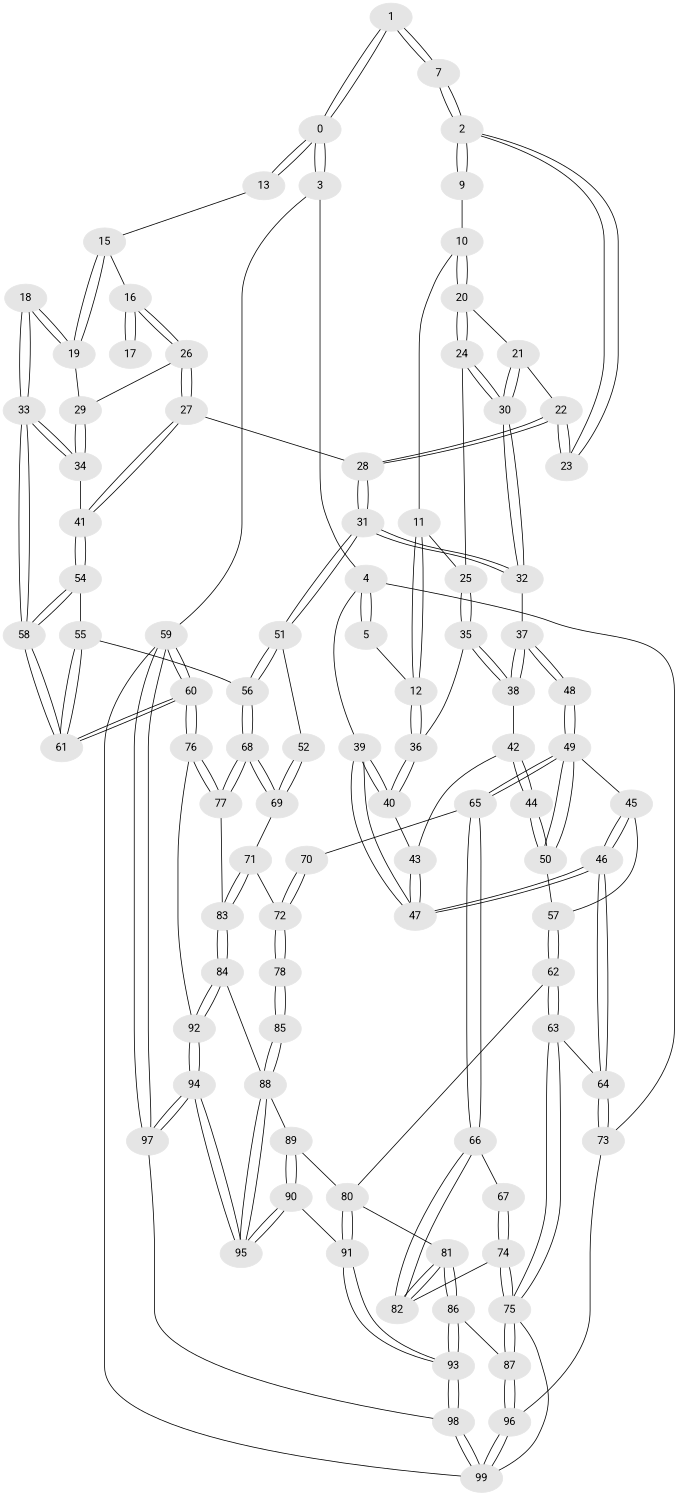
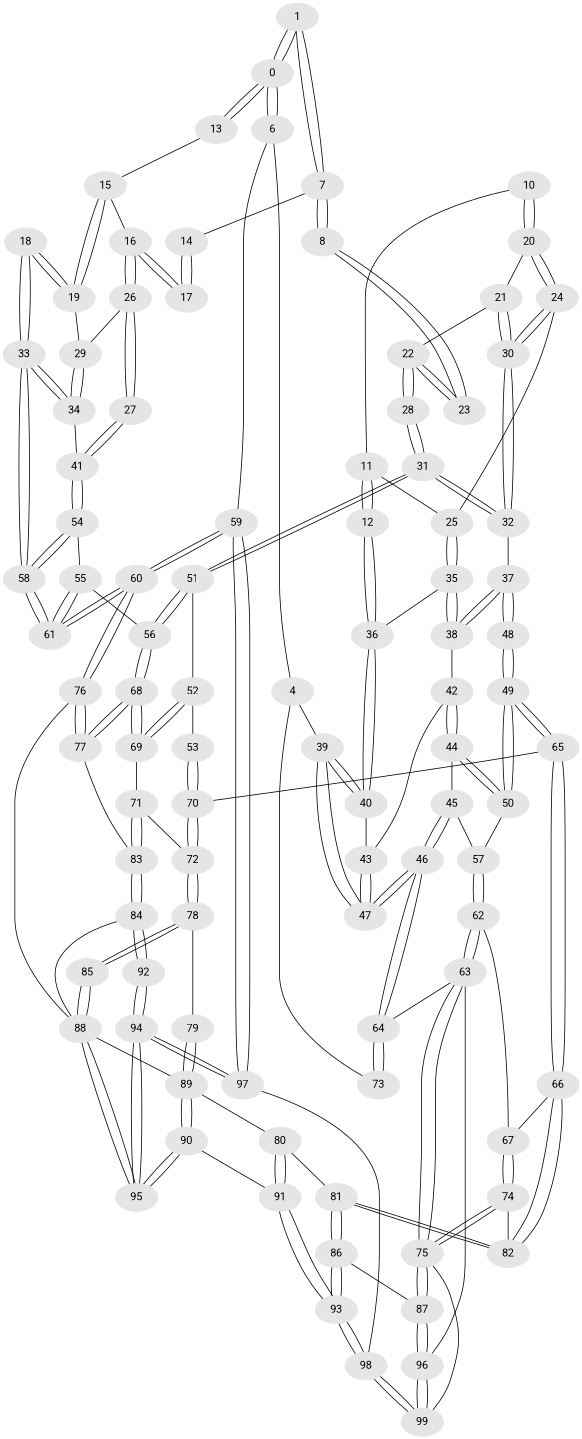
(462, 130) -> (322, 242)
(320, 186) -> (272, 130)
(462, 186) -> none
none -> (187, 242)
(275, 439) -> none
(366, 635) -> none
none -> (193, 748)
(601, 776) -> (452, 776)
(178, 888) -> (15, 860)
none -> (193, 1029)
(450, 1085) -> (504, 1027)
(105, 1193) -> none
(590, 1295) -> (465, 1174)
